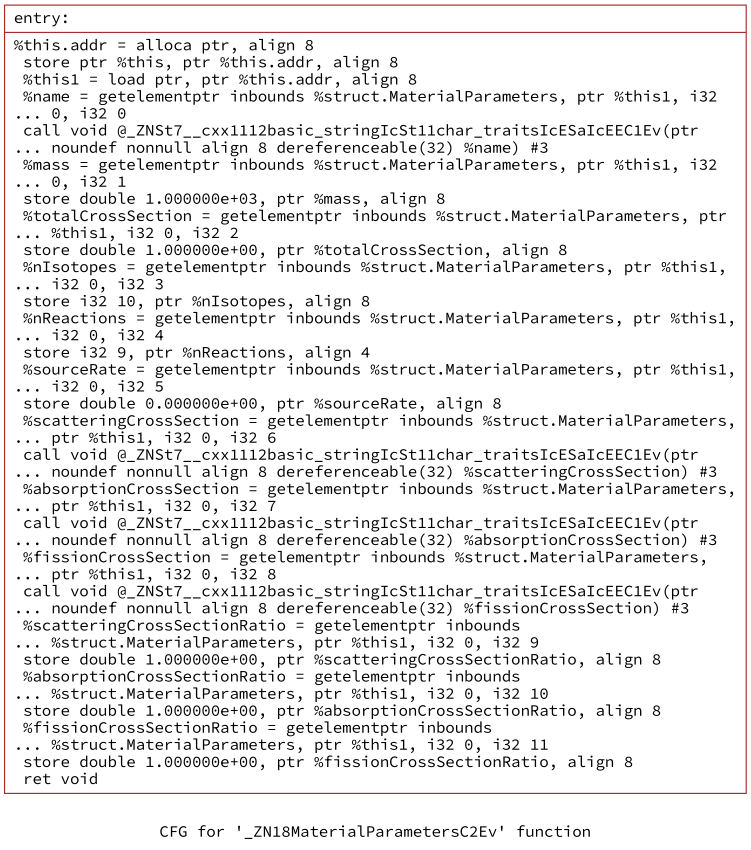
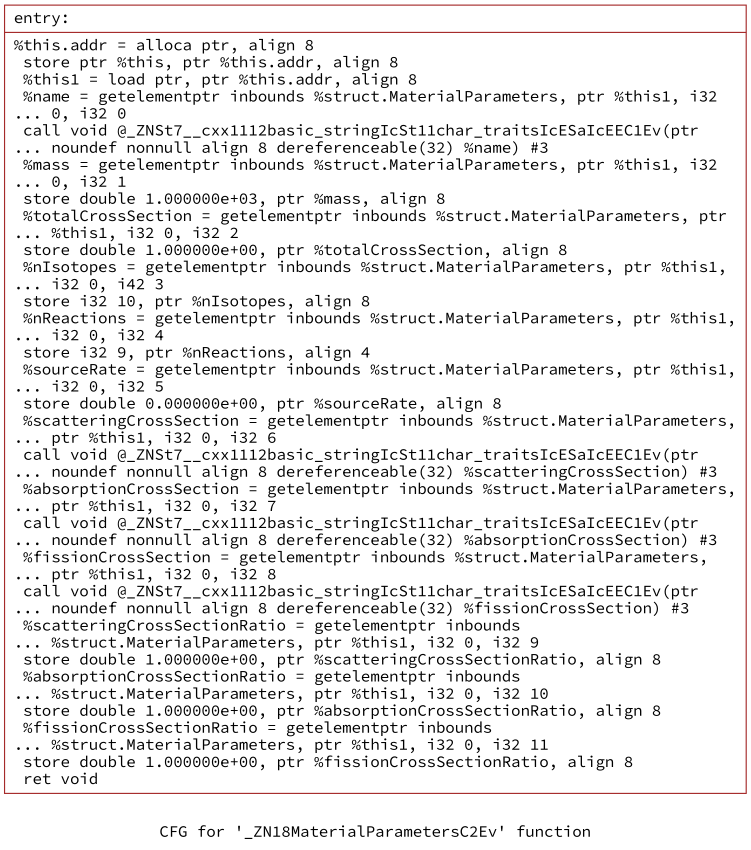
(89, 284) -> (89, 284)
